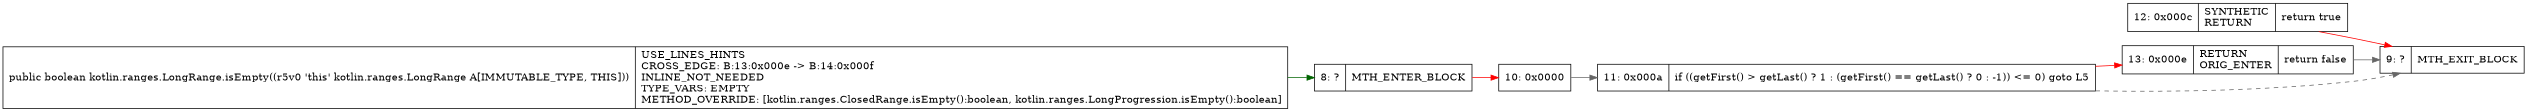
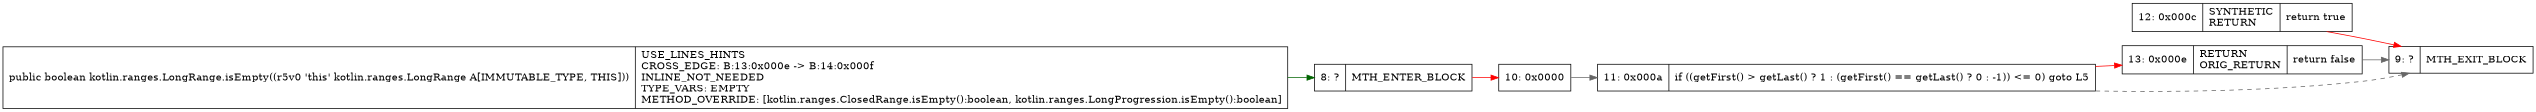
(2236, 65) -> (2240, 65)
